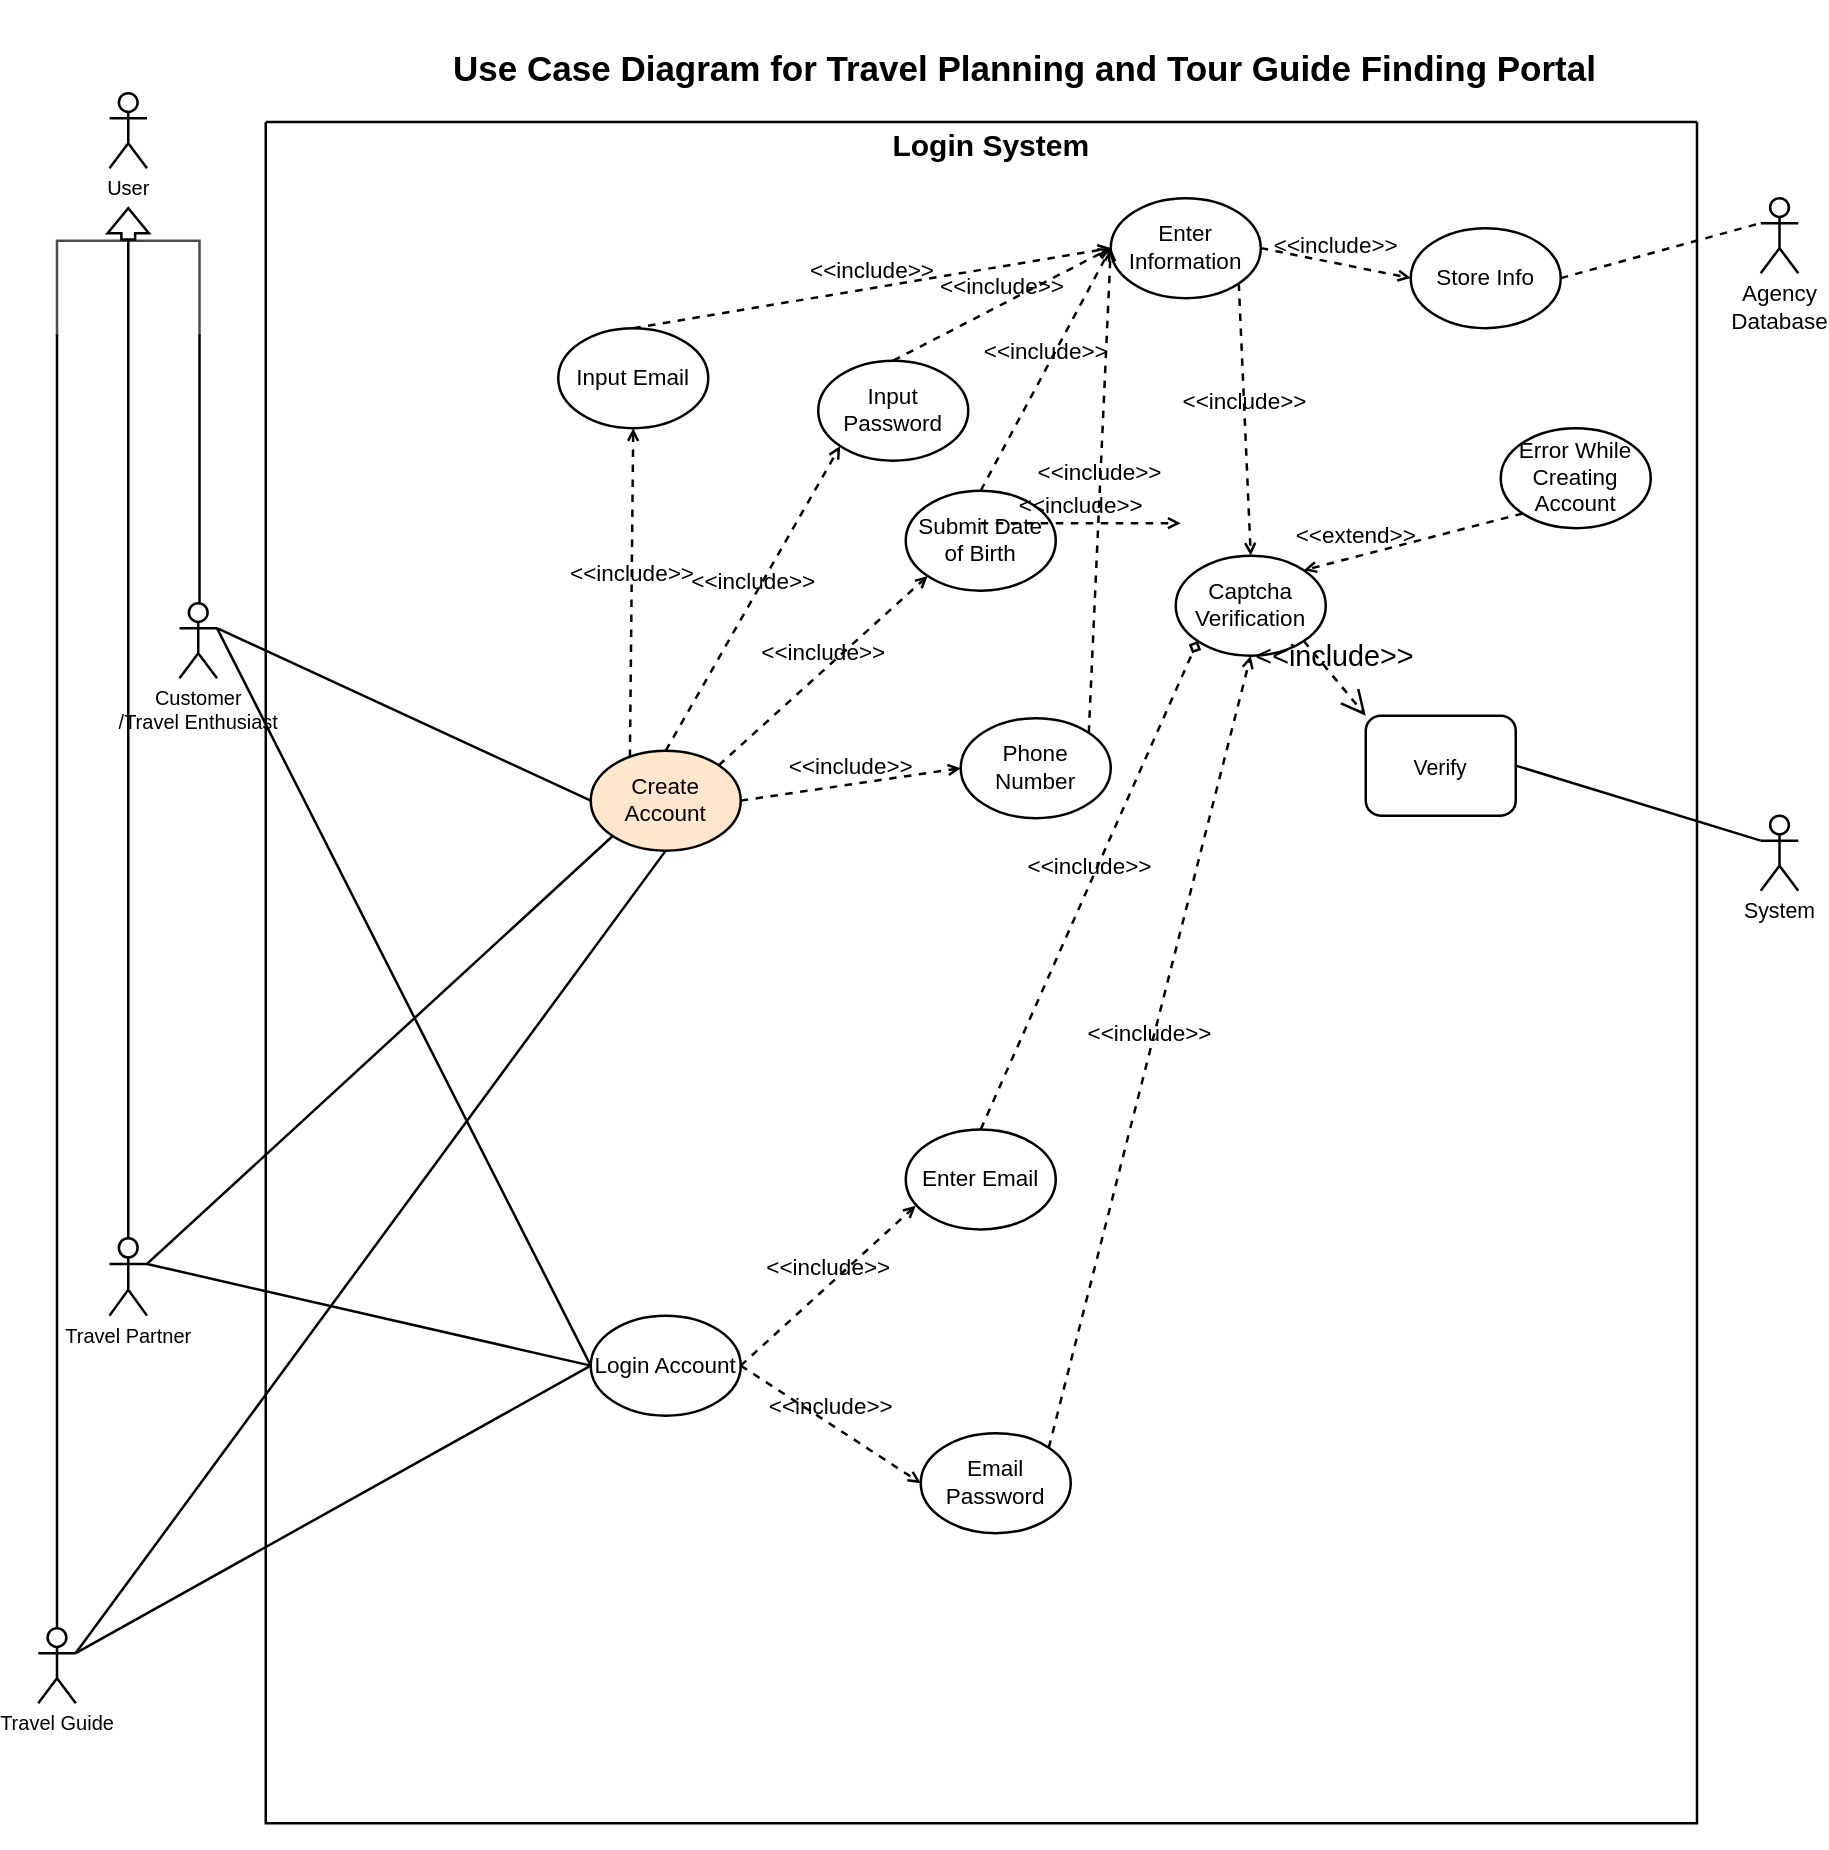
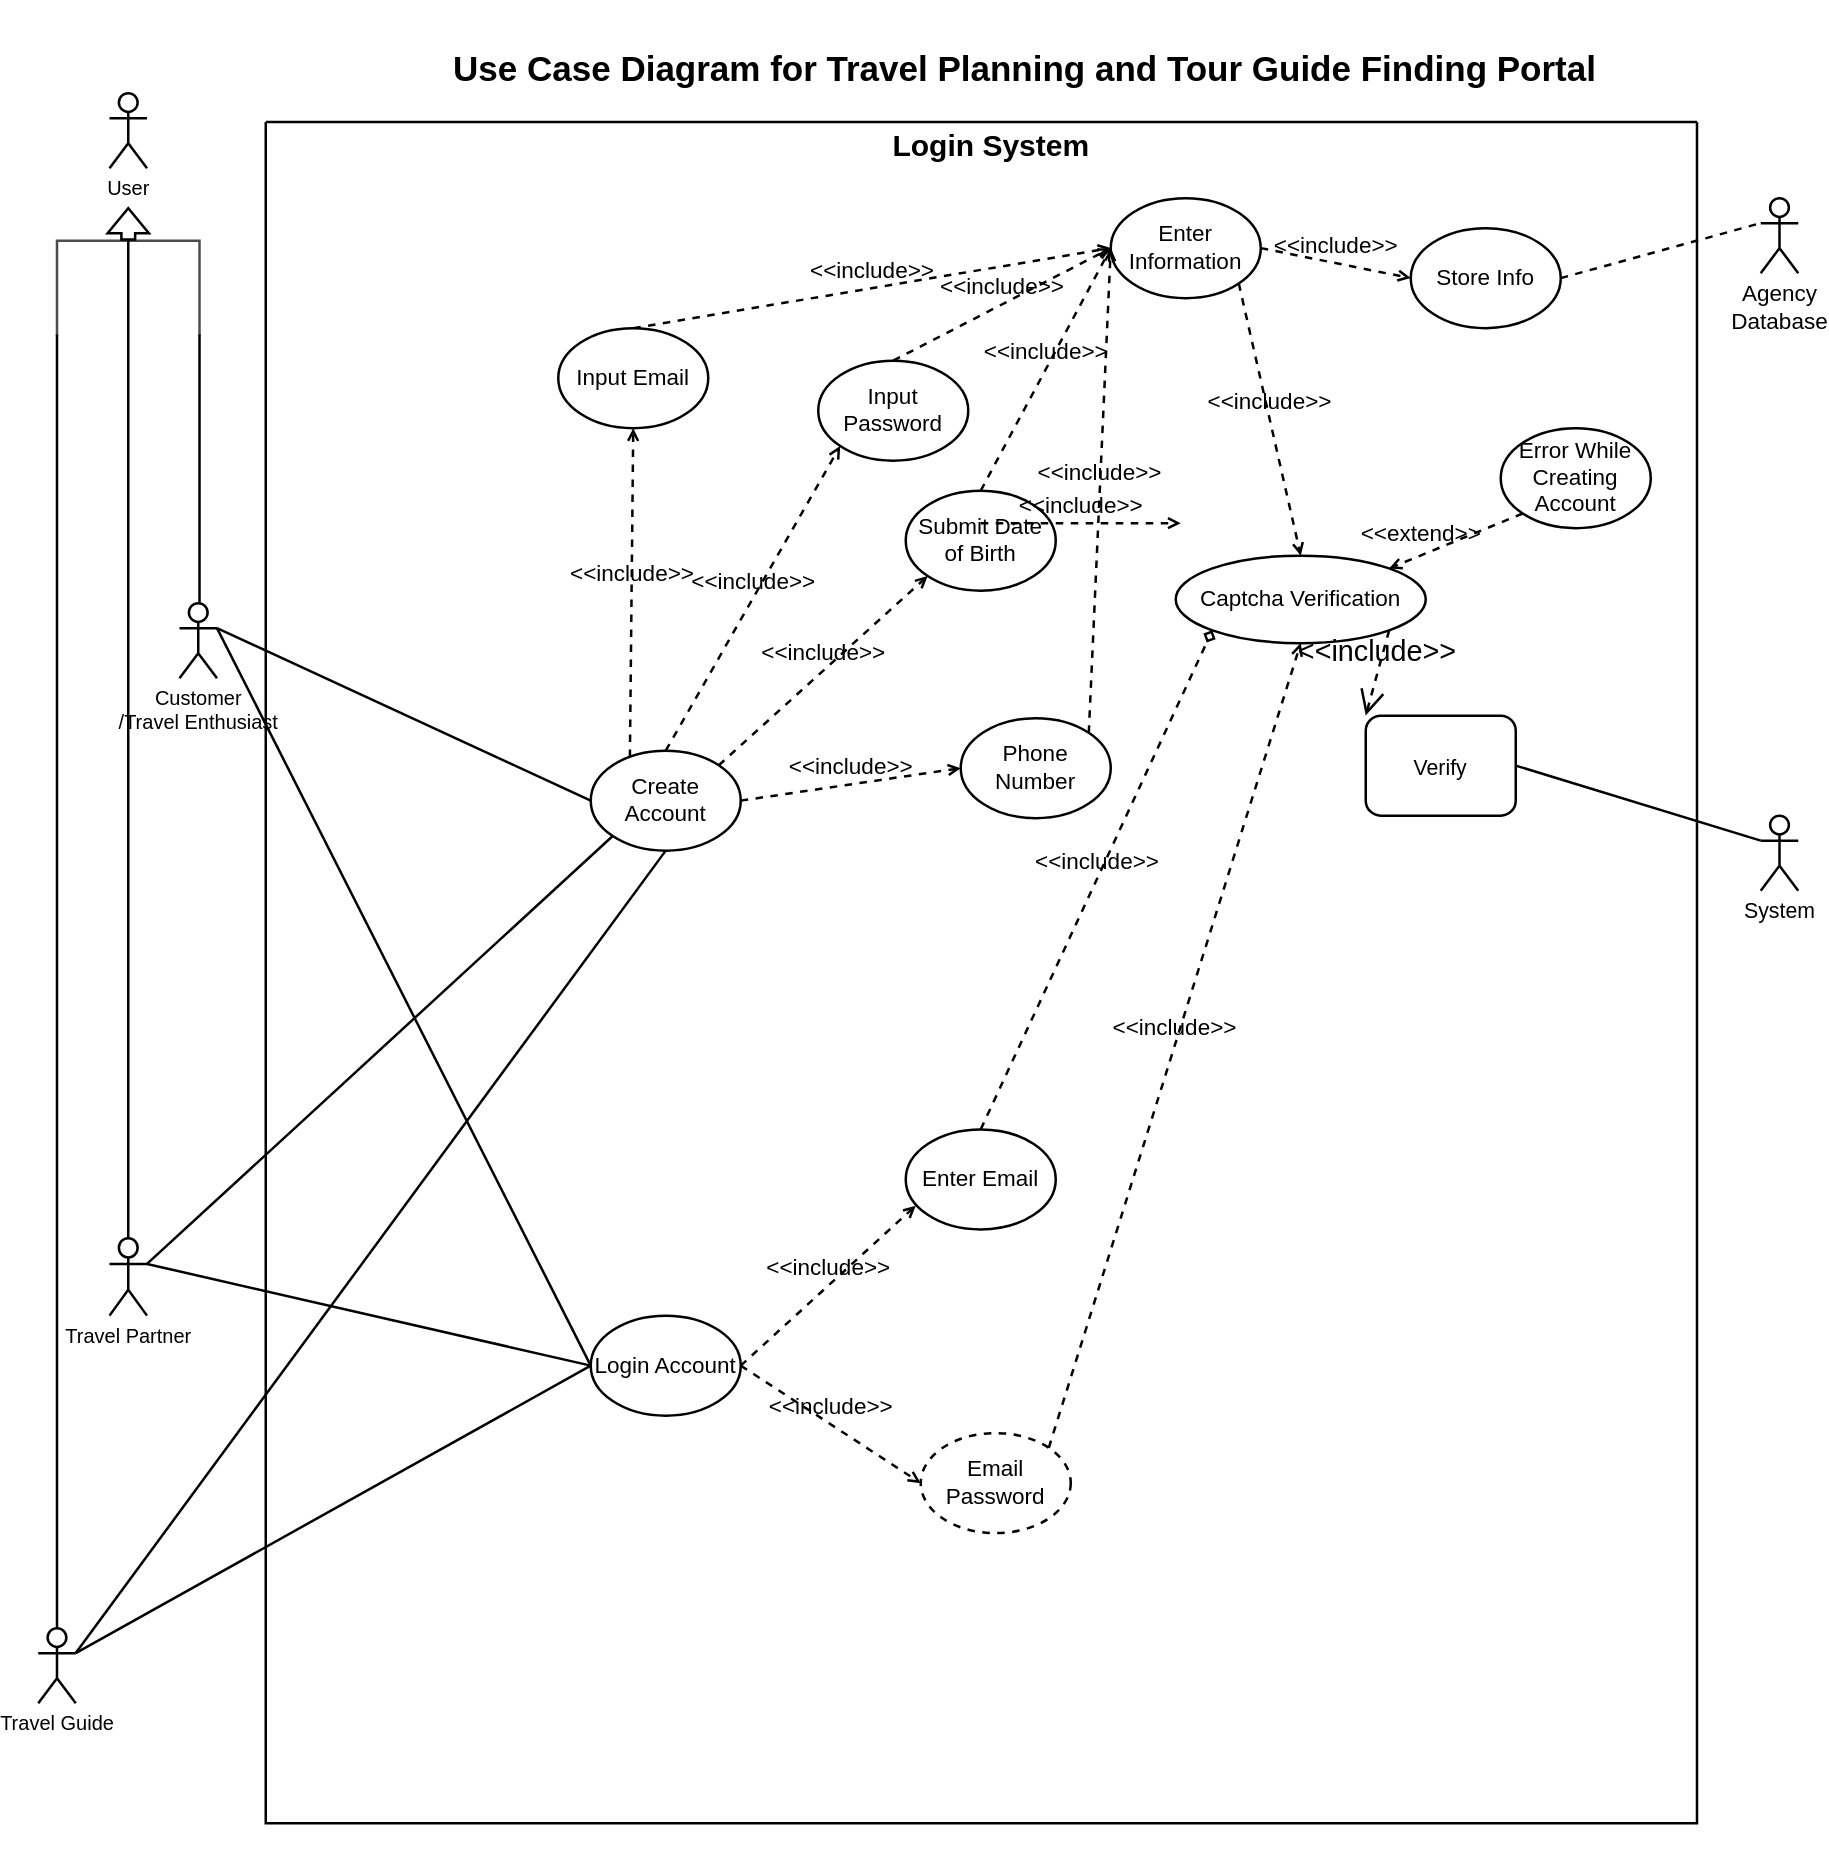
(1251, 606) -> (1301, 599)
(666, 801) -> (666, 801)
(996, 1483) -> (996, 1483)
